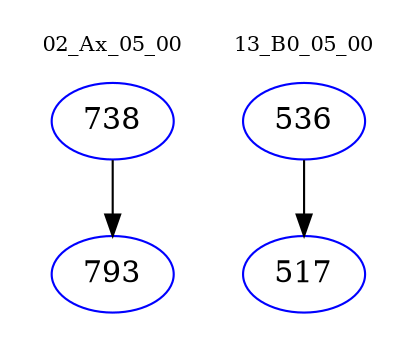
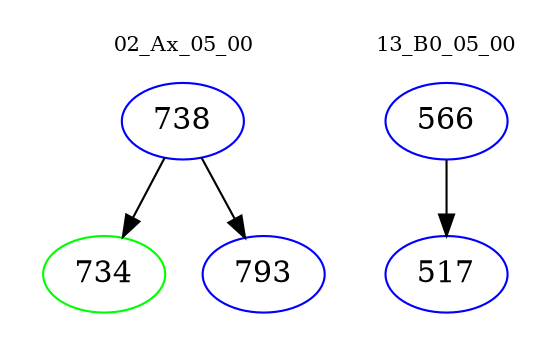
(304, 121) -> (447, 121)
none -> (104, 274)
